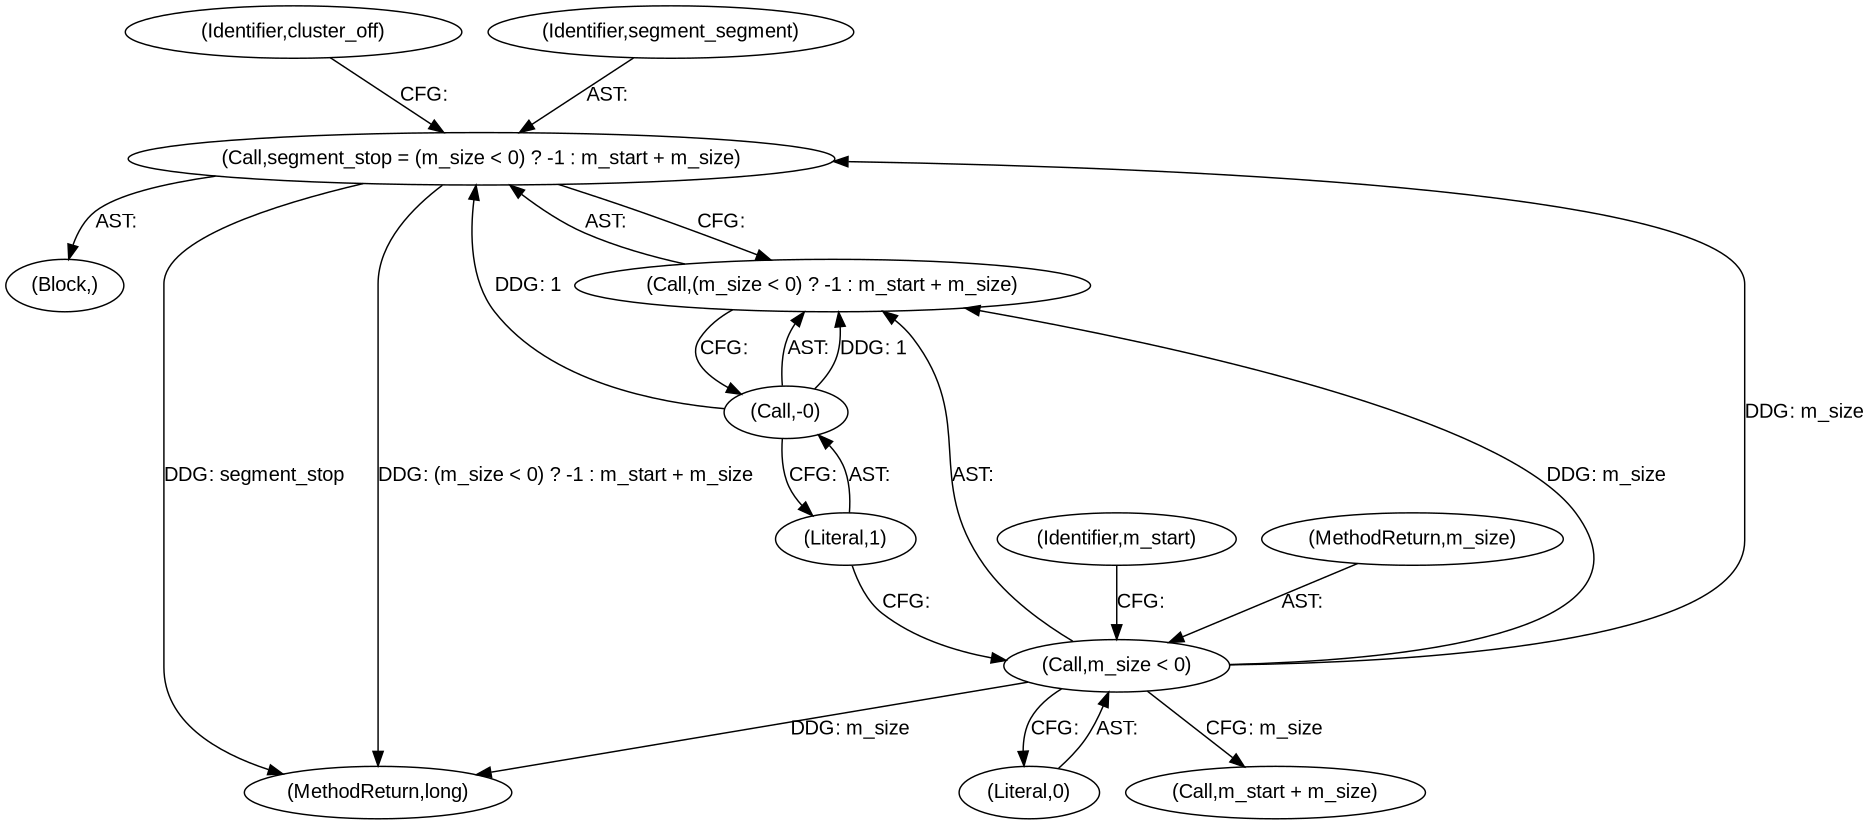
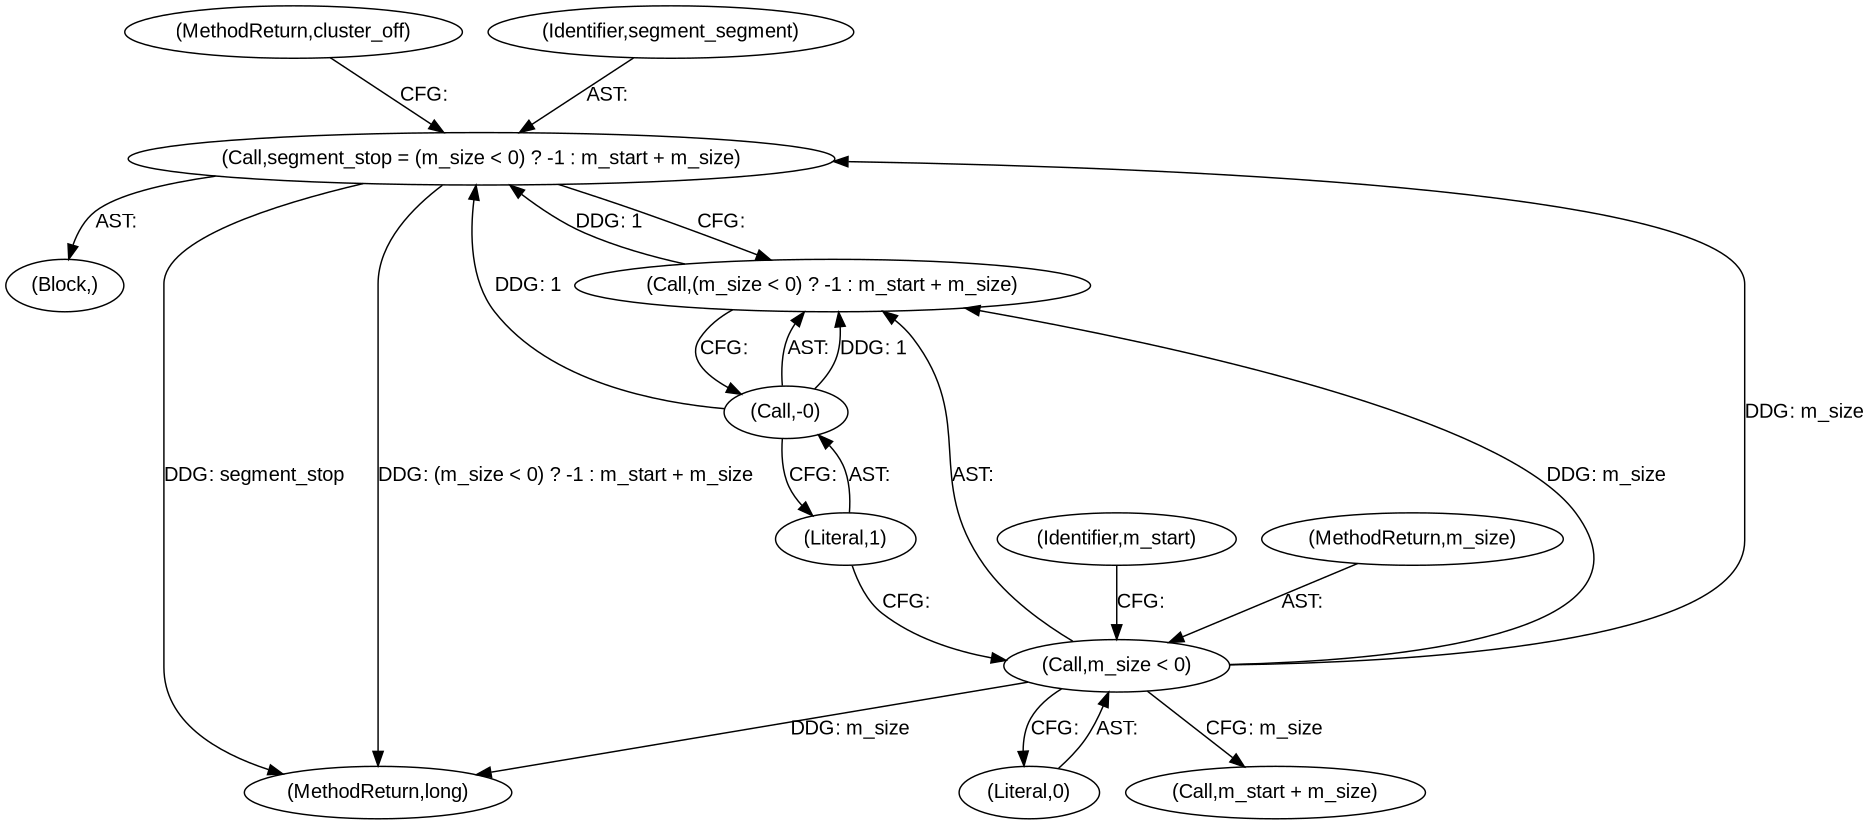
(294, 32) -> (294, 32)
(609, 222) -> (609, 222)
